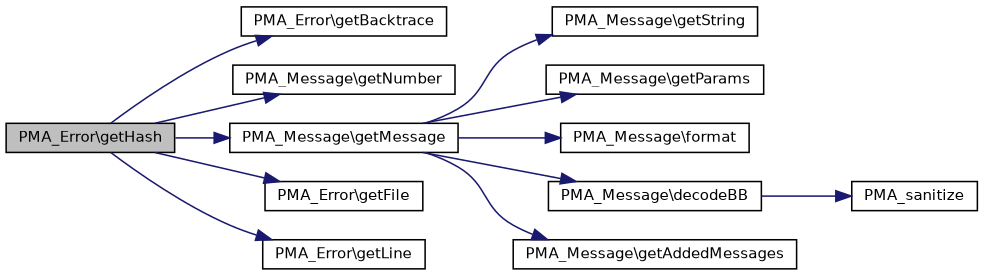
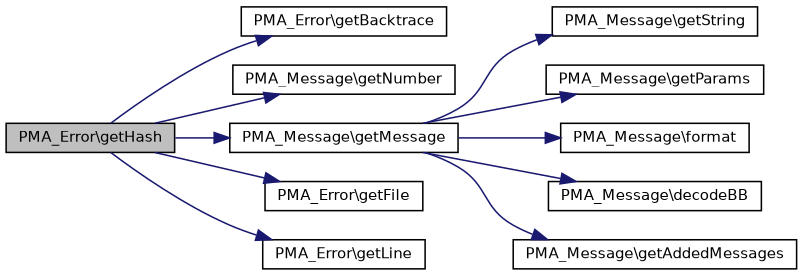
(915, 196) -> none
